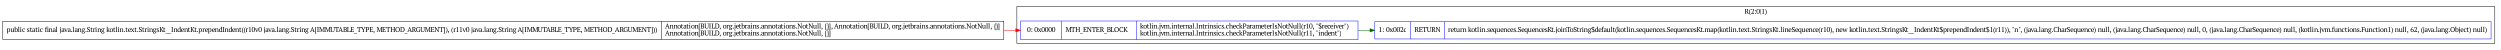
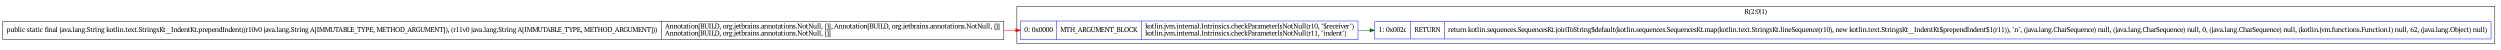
(1096, 30) -> (1099, 30)
